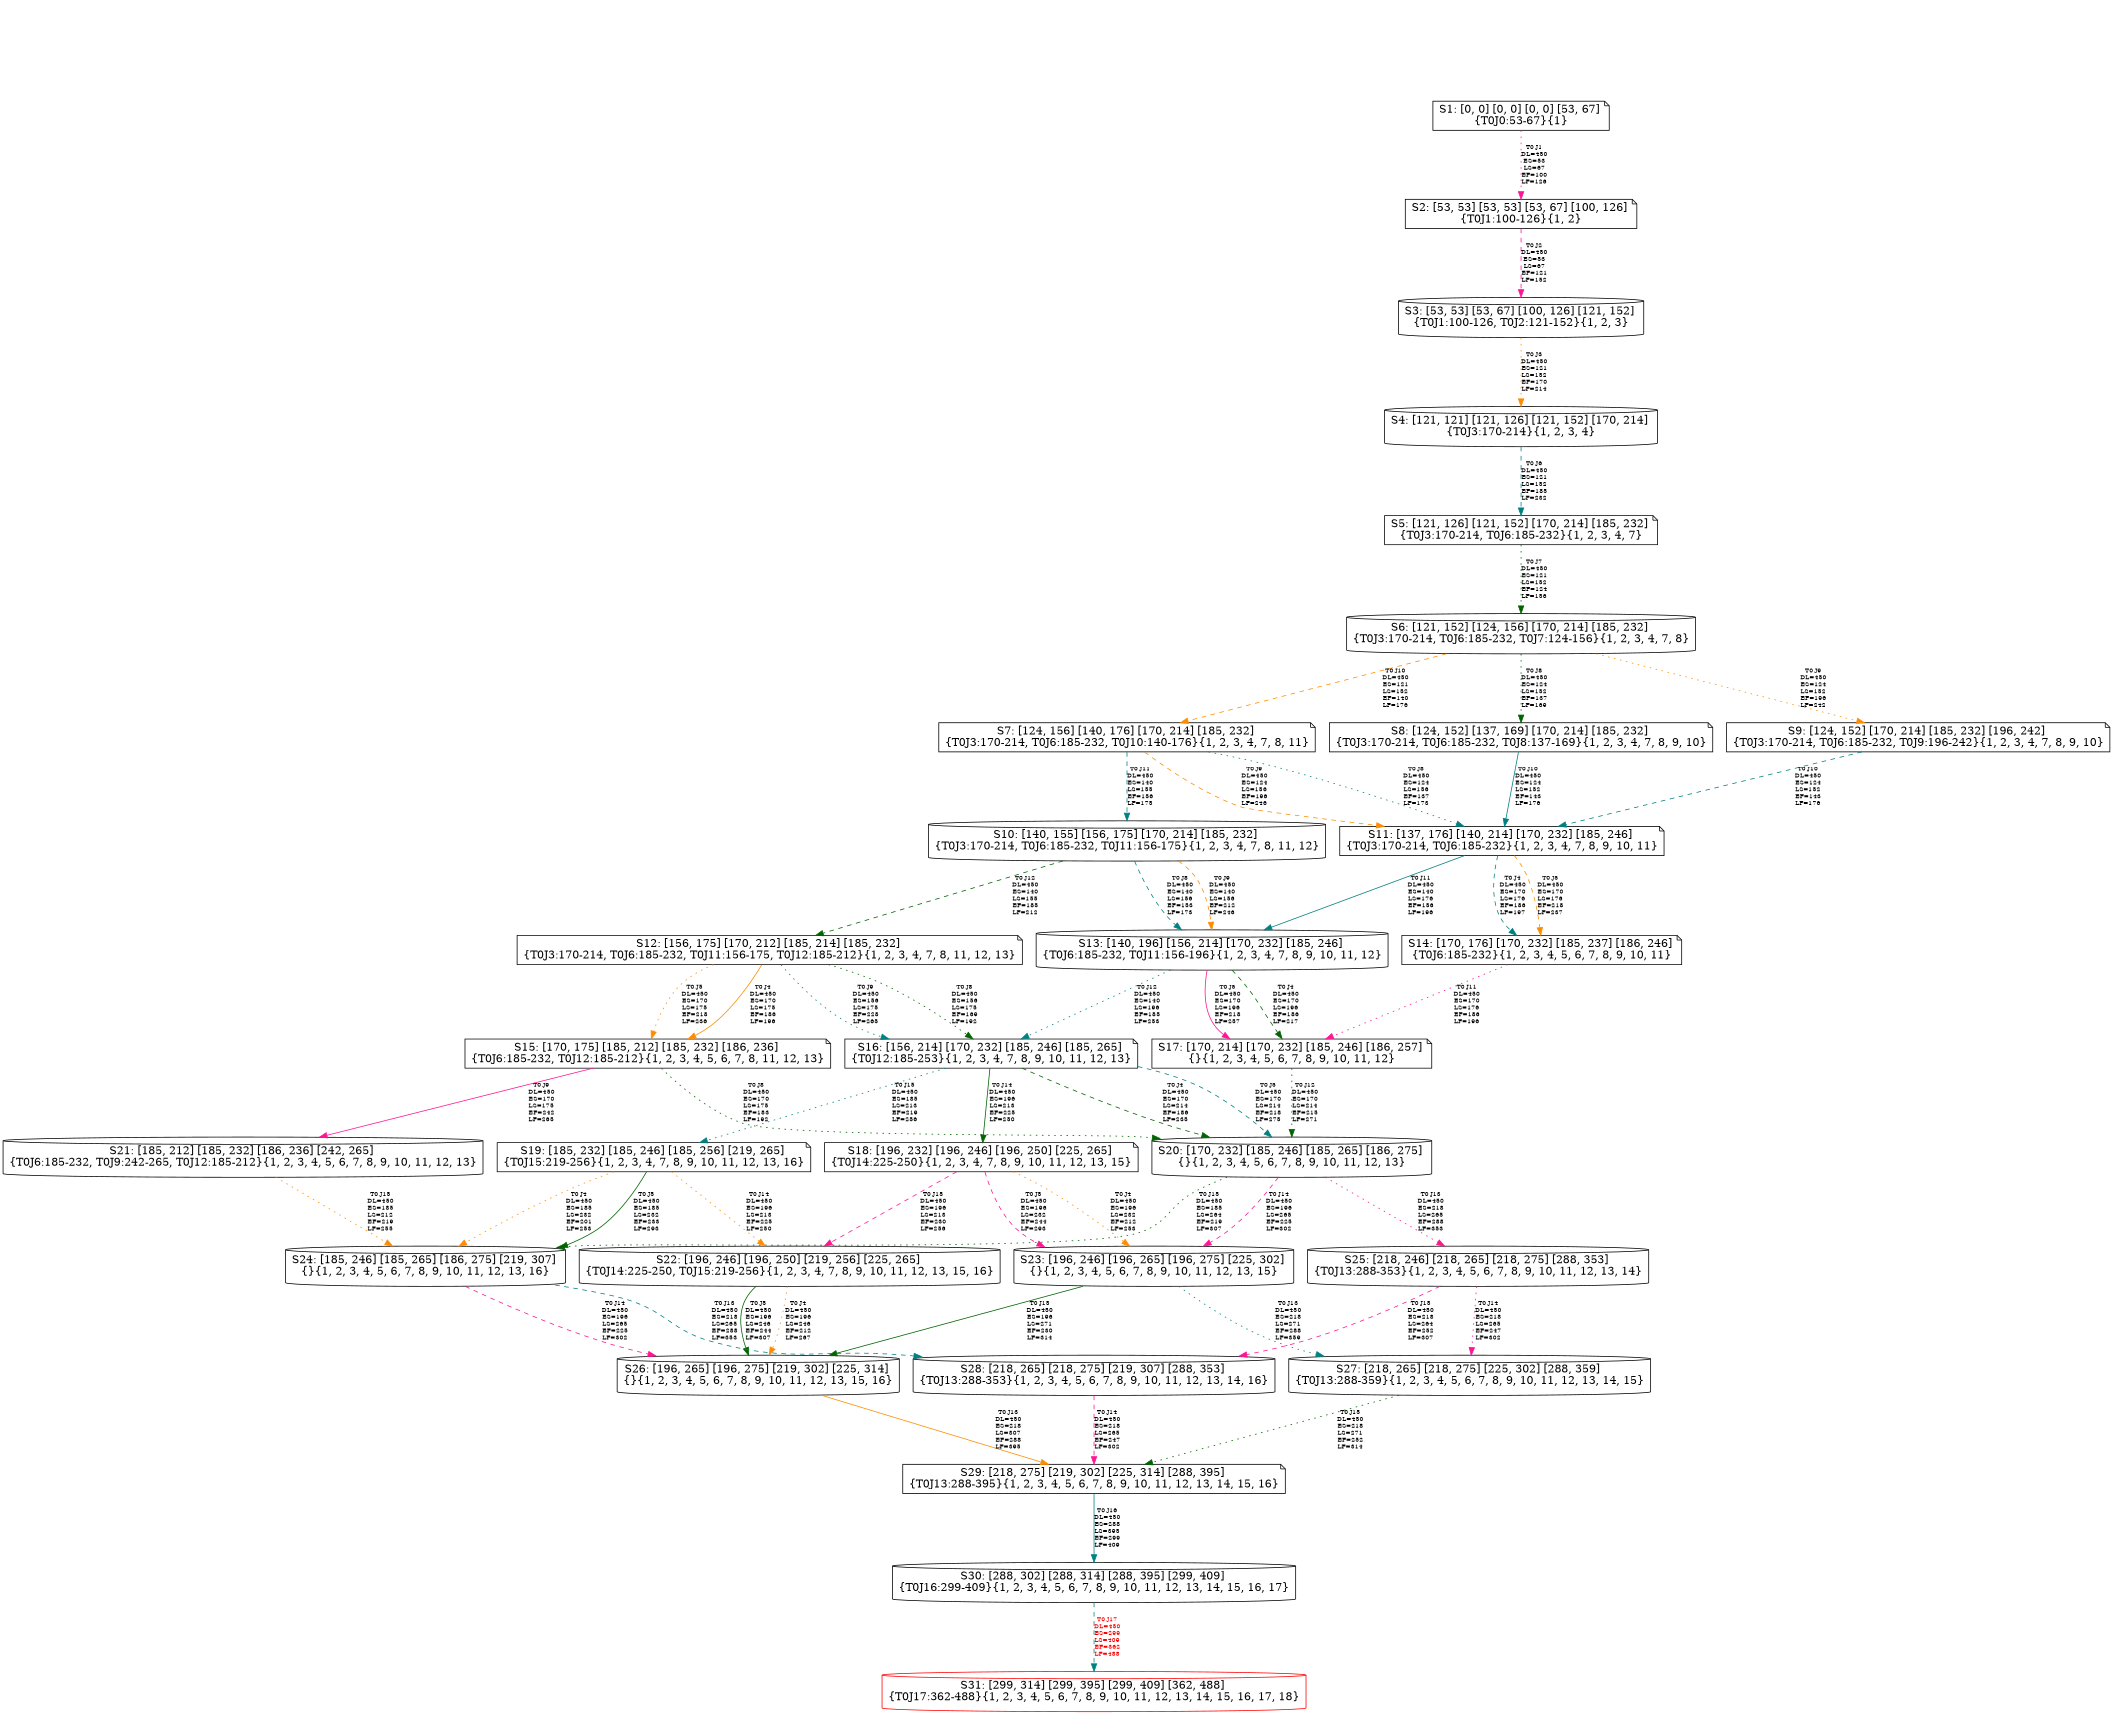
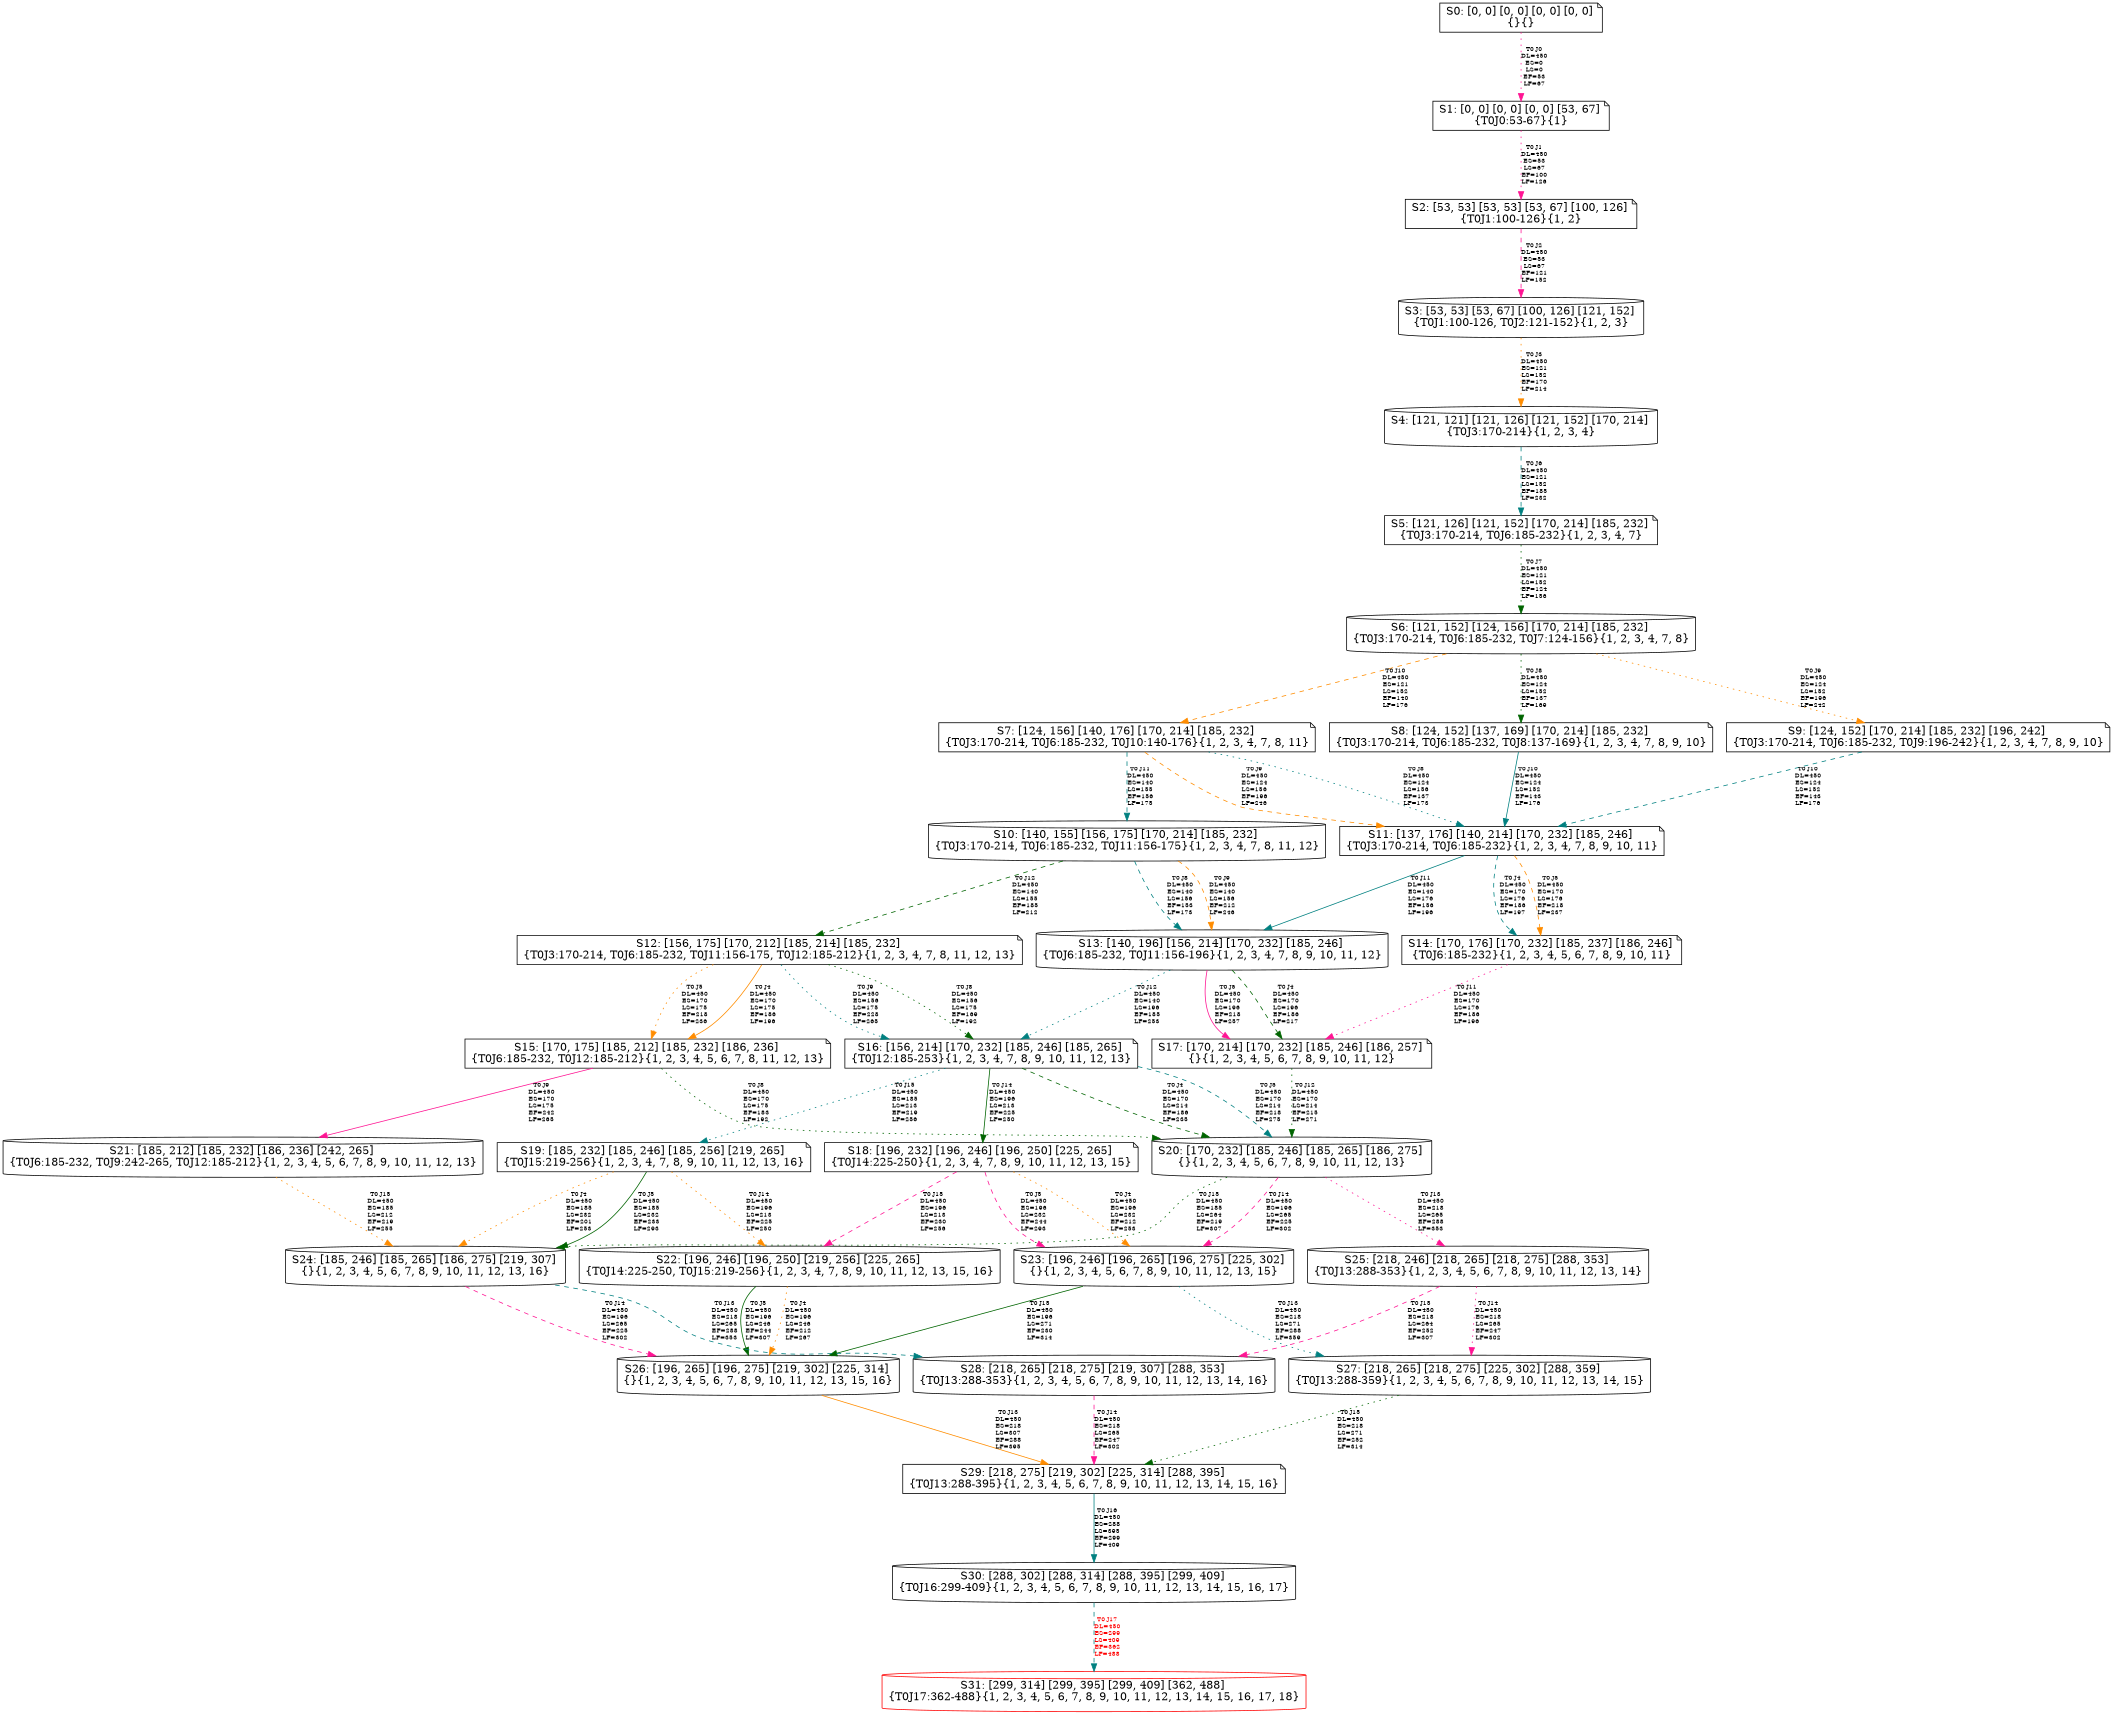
none -> (1521, 18)
